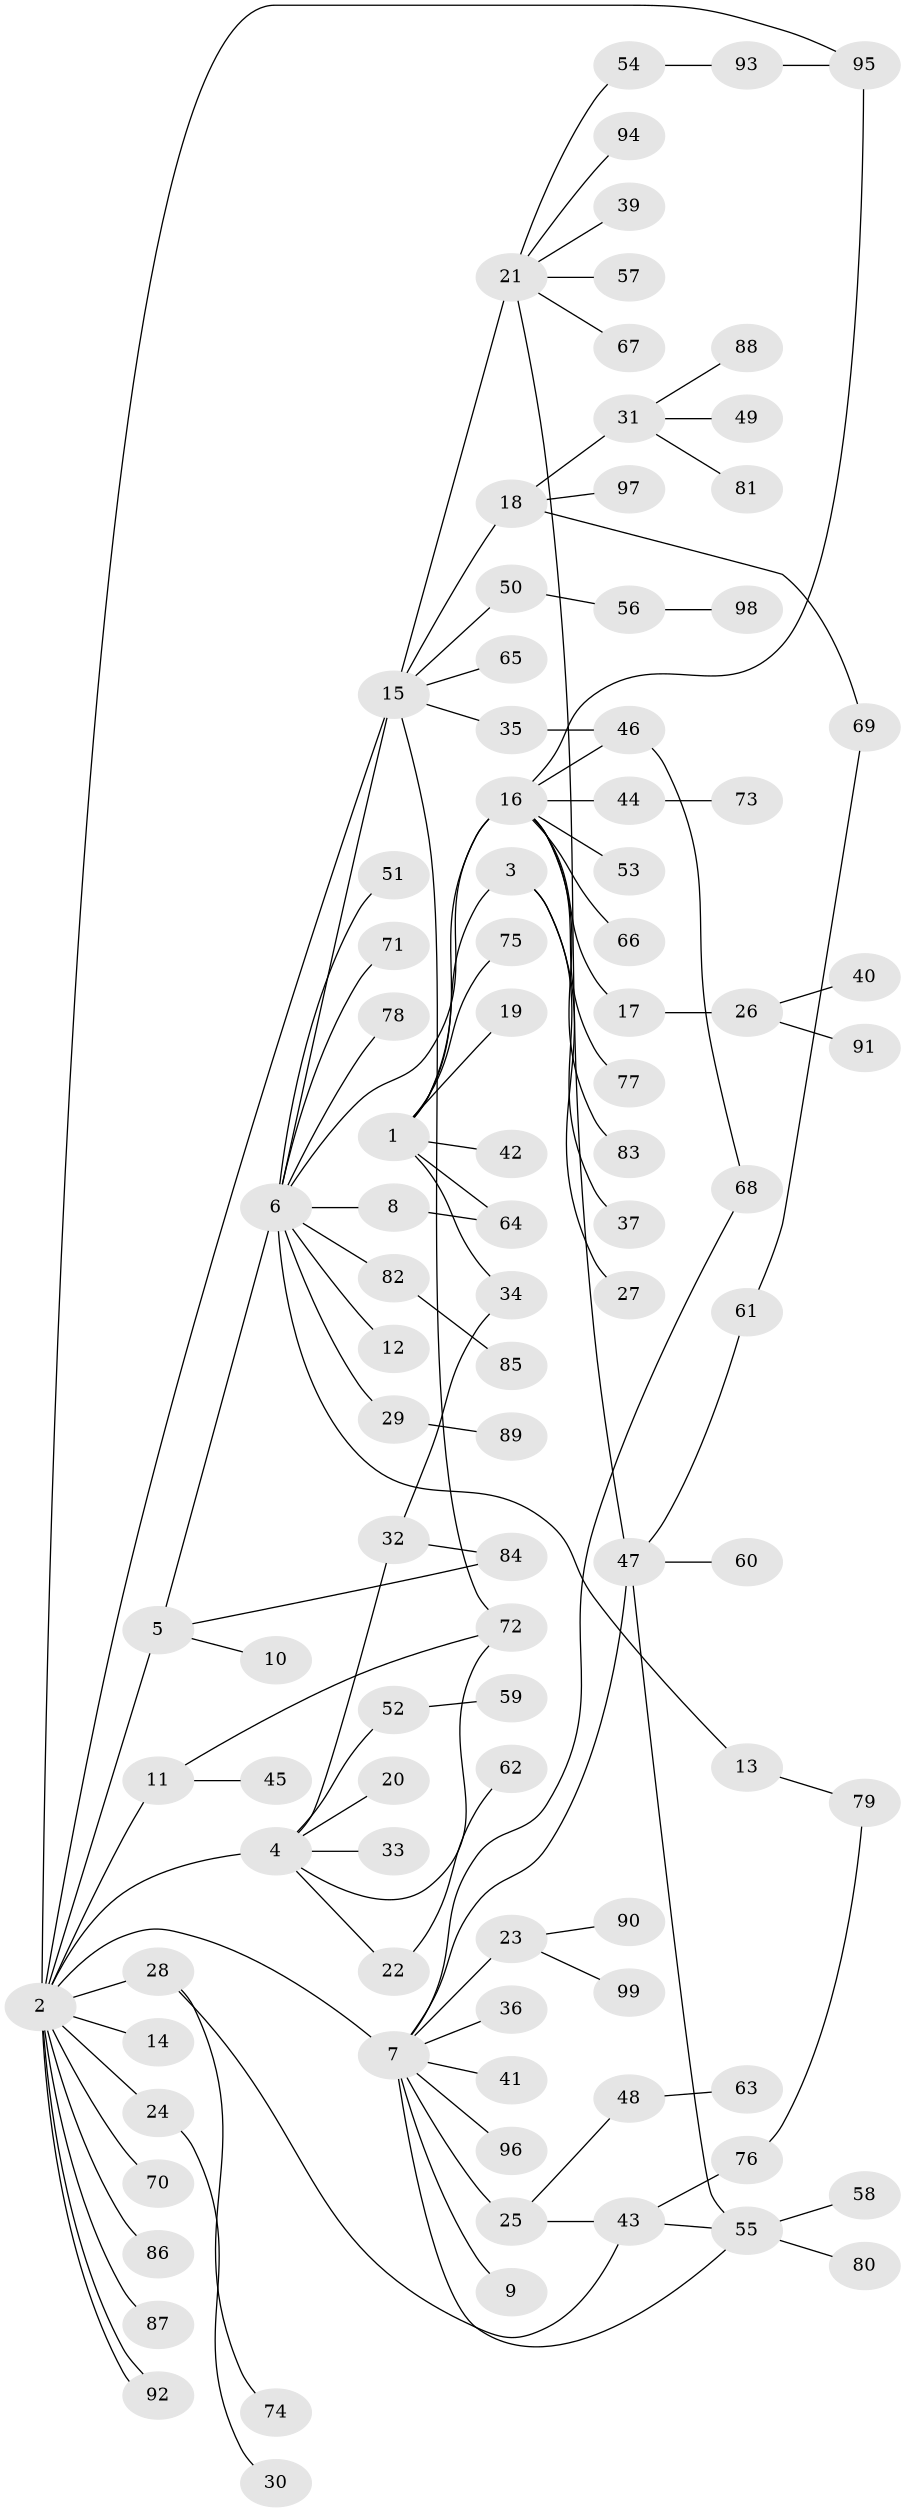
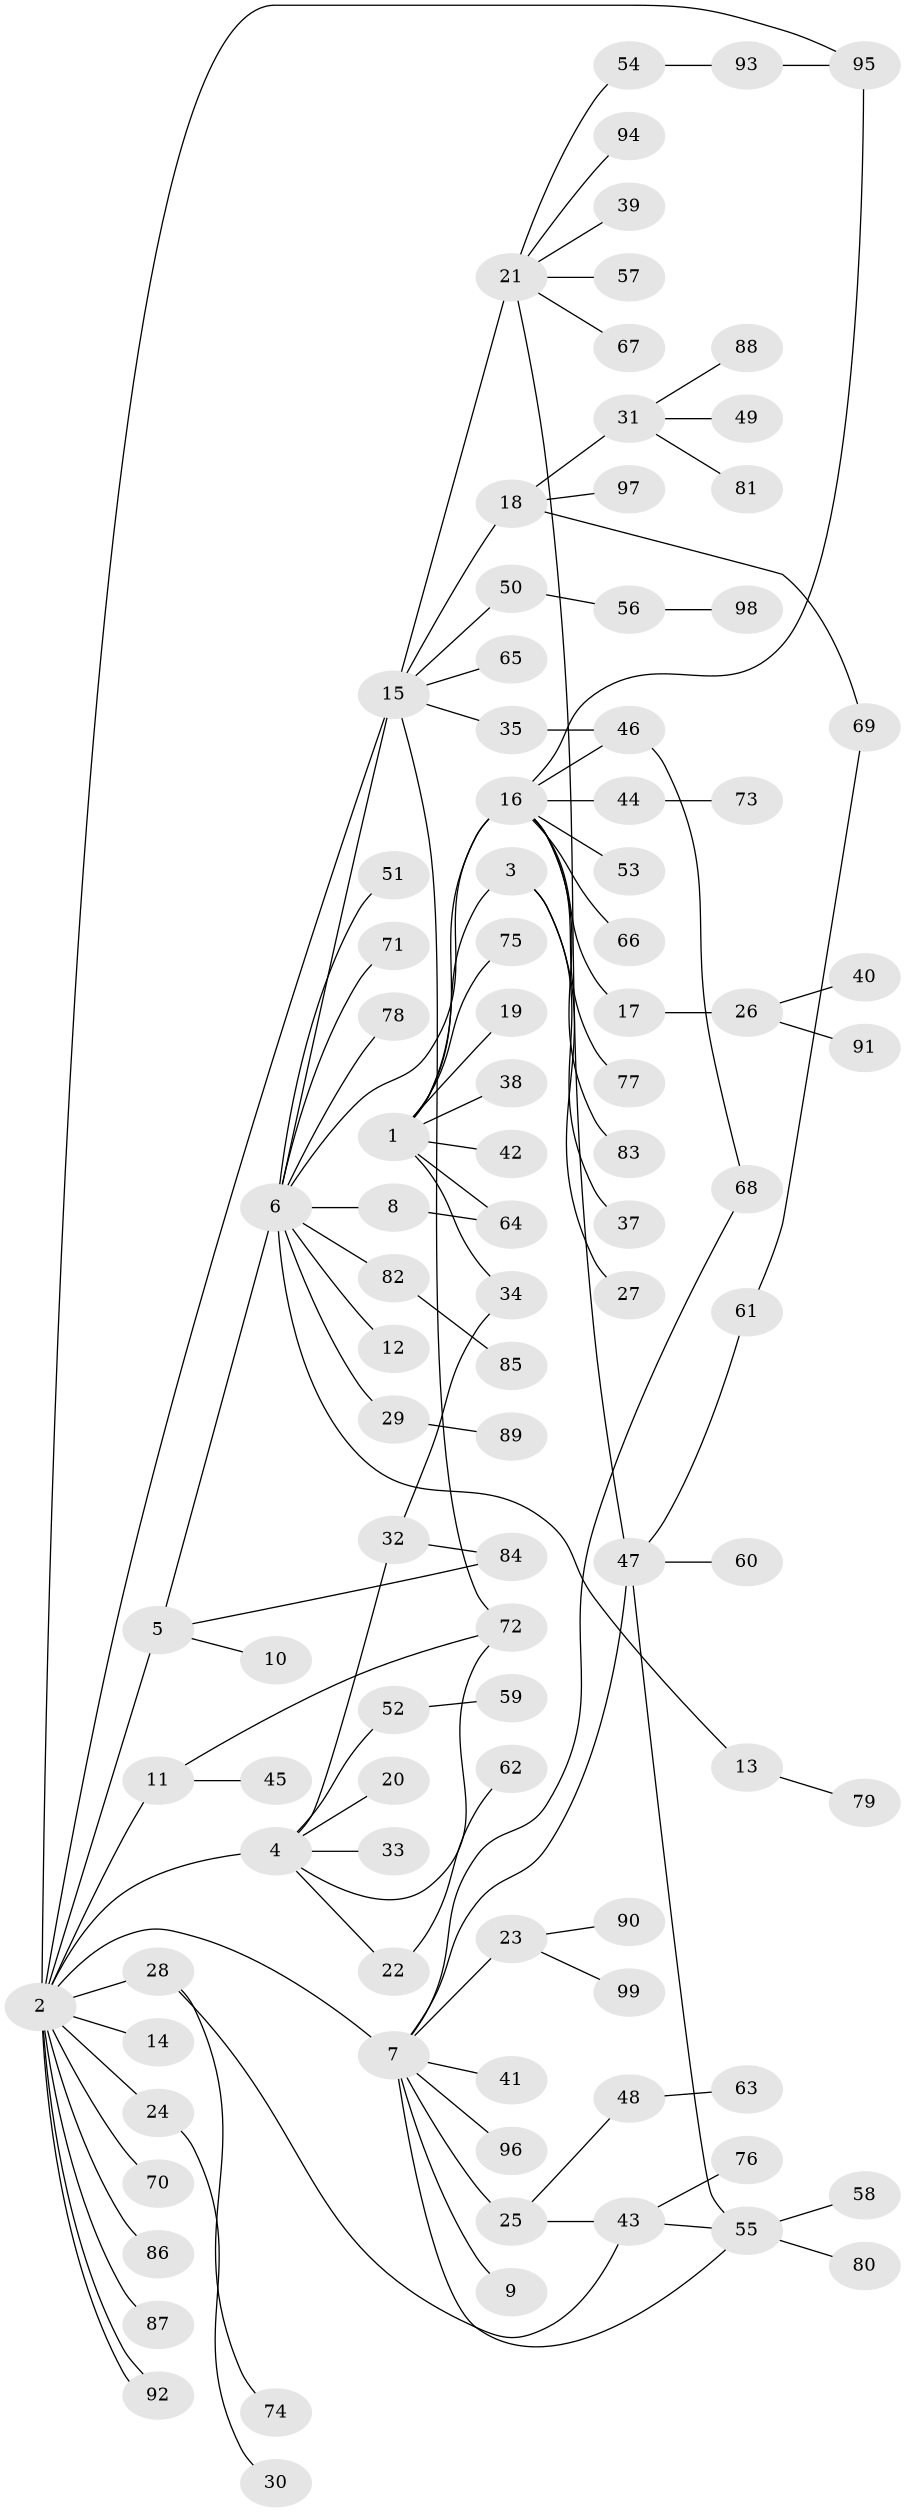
none -> (512, 1083)
(833, 1990) -> none
(512, 2010) -> none
